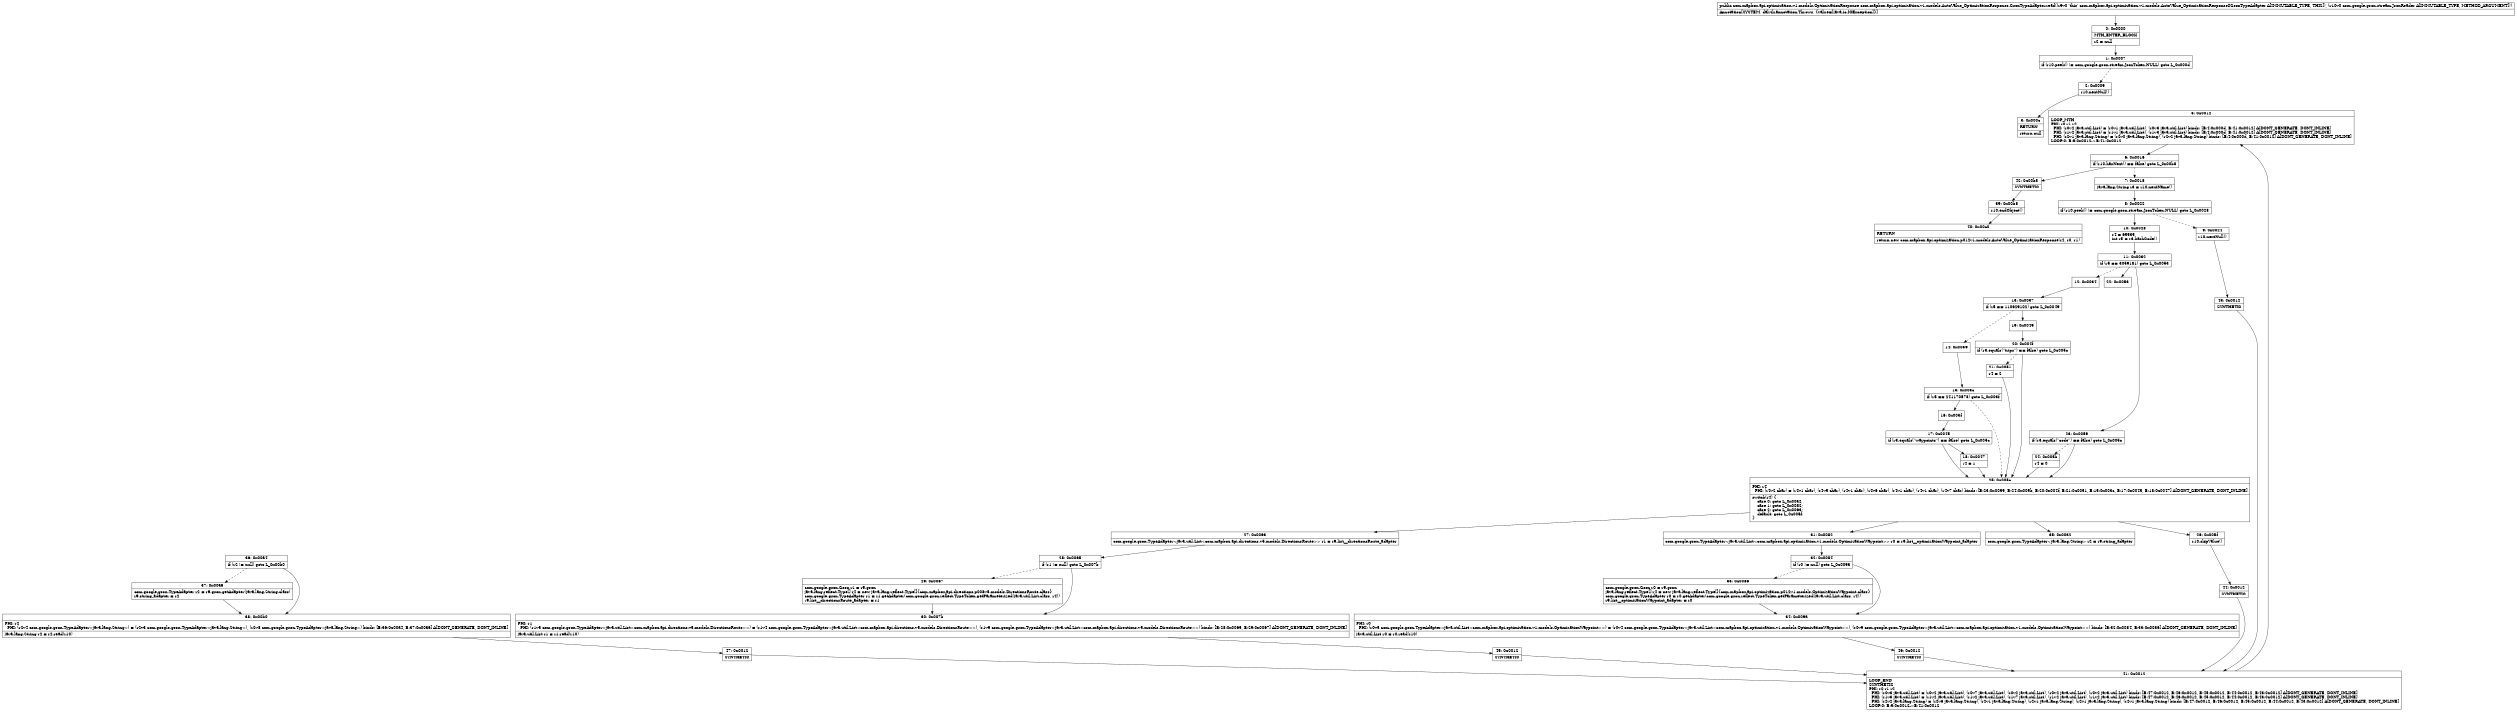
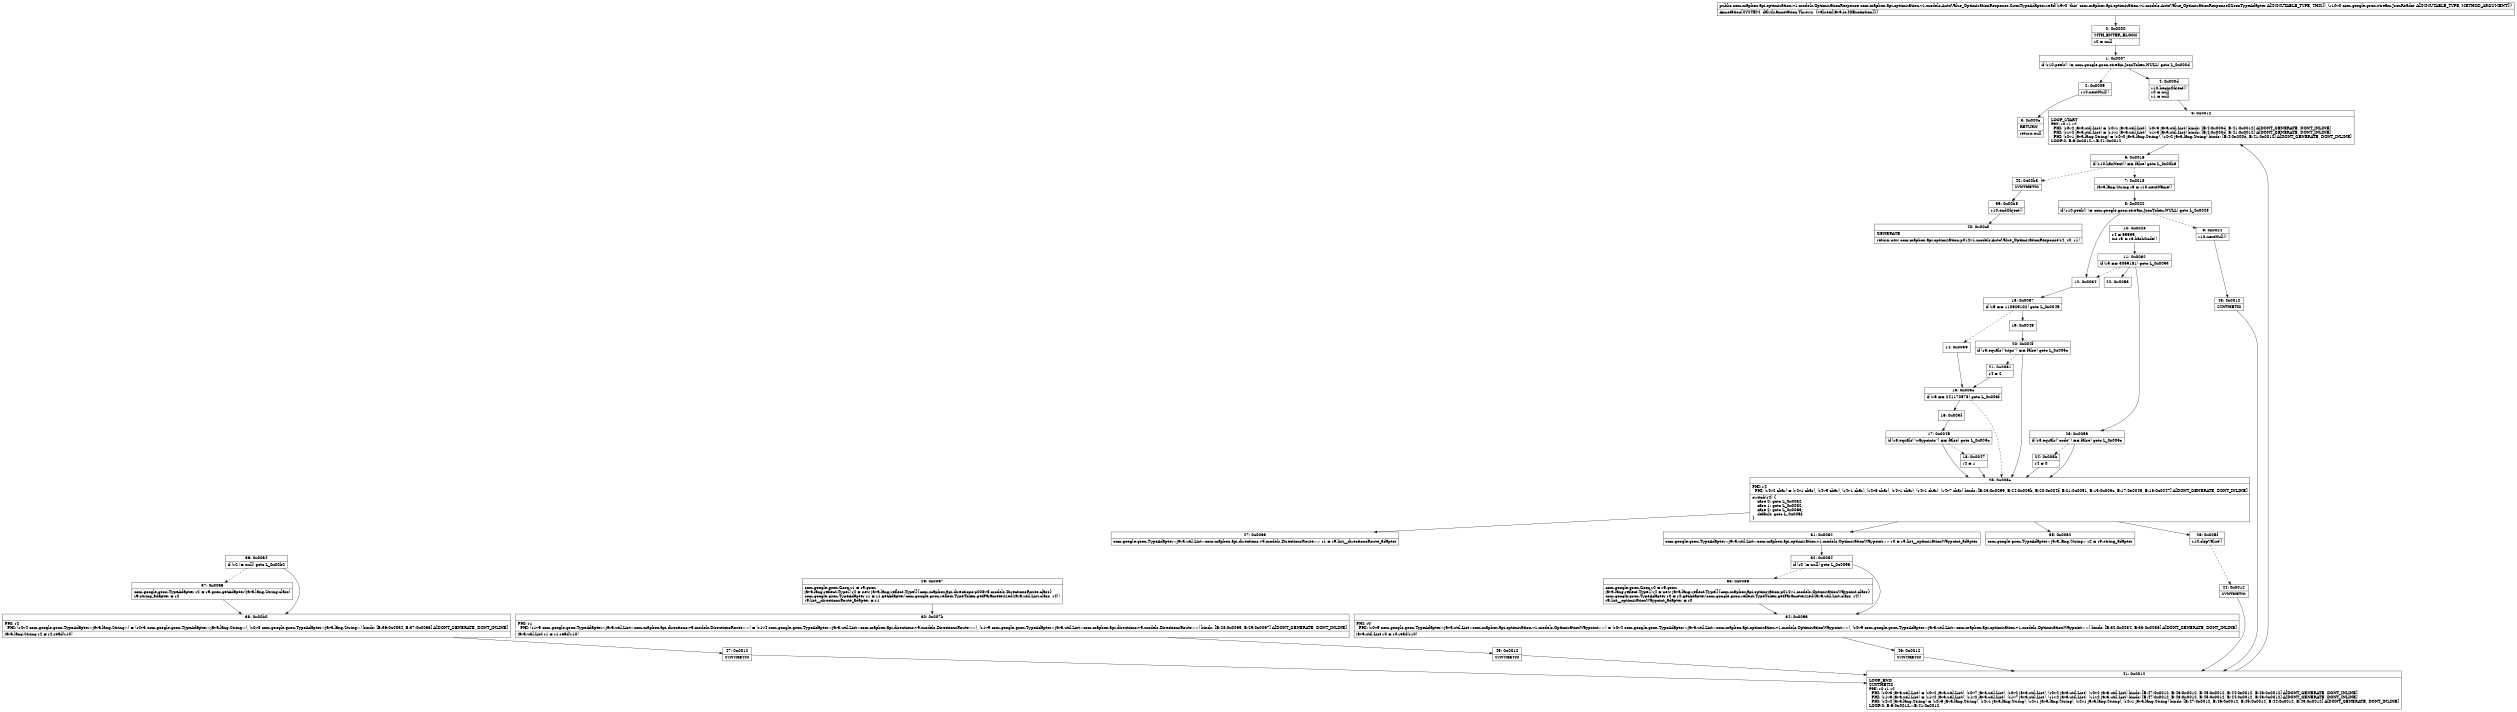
none -> (2169, 89)
(2063, 120) -> (2064, 120)
(2075, 174) -> (2075, 174)
(2135, 218) -> (2097, 240)
(1886, 234) -> (1889, 234)
(2010, 426) -> (1983, 382)
(1955, 448) -> (1955, 448)
(1070, 562) -> none
(2220, 564) -> (2220, 564)
